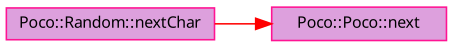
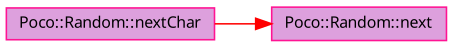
(359, 24) -> (359, 24)
